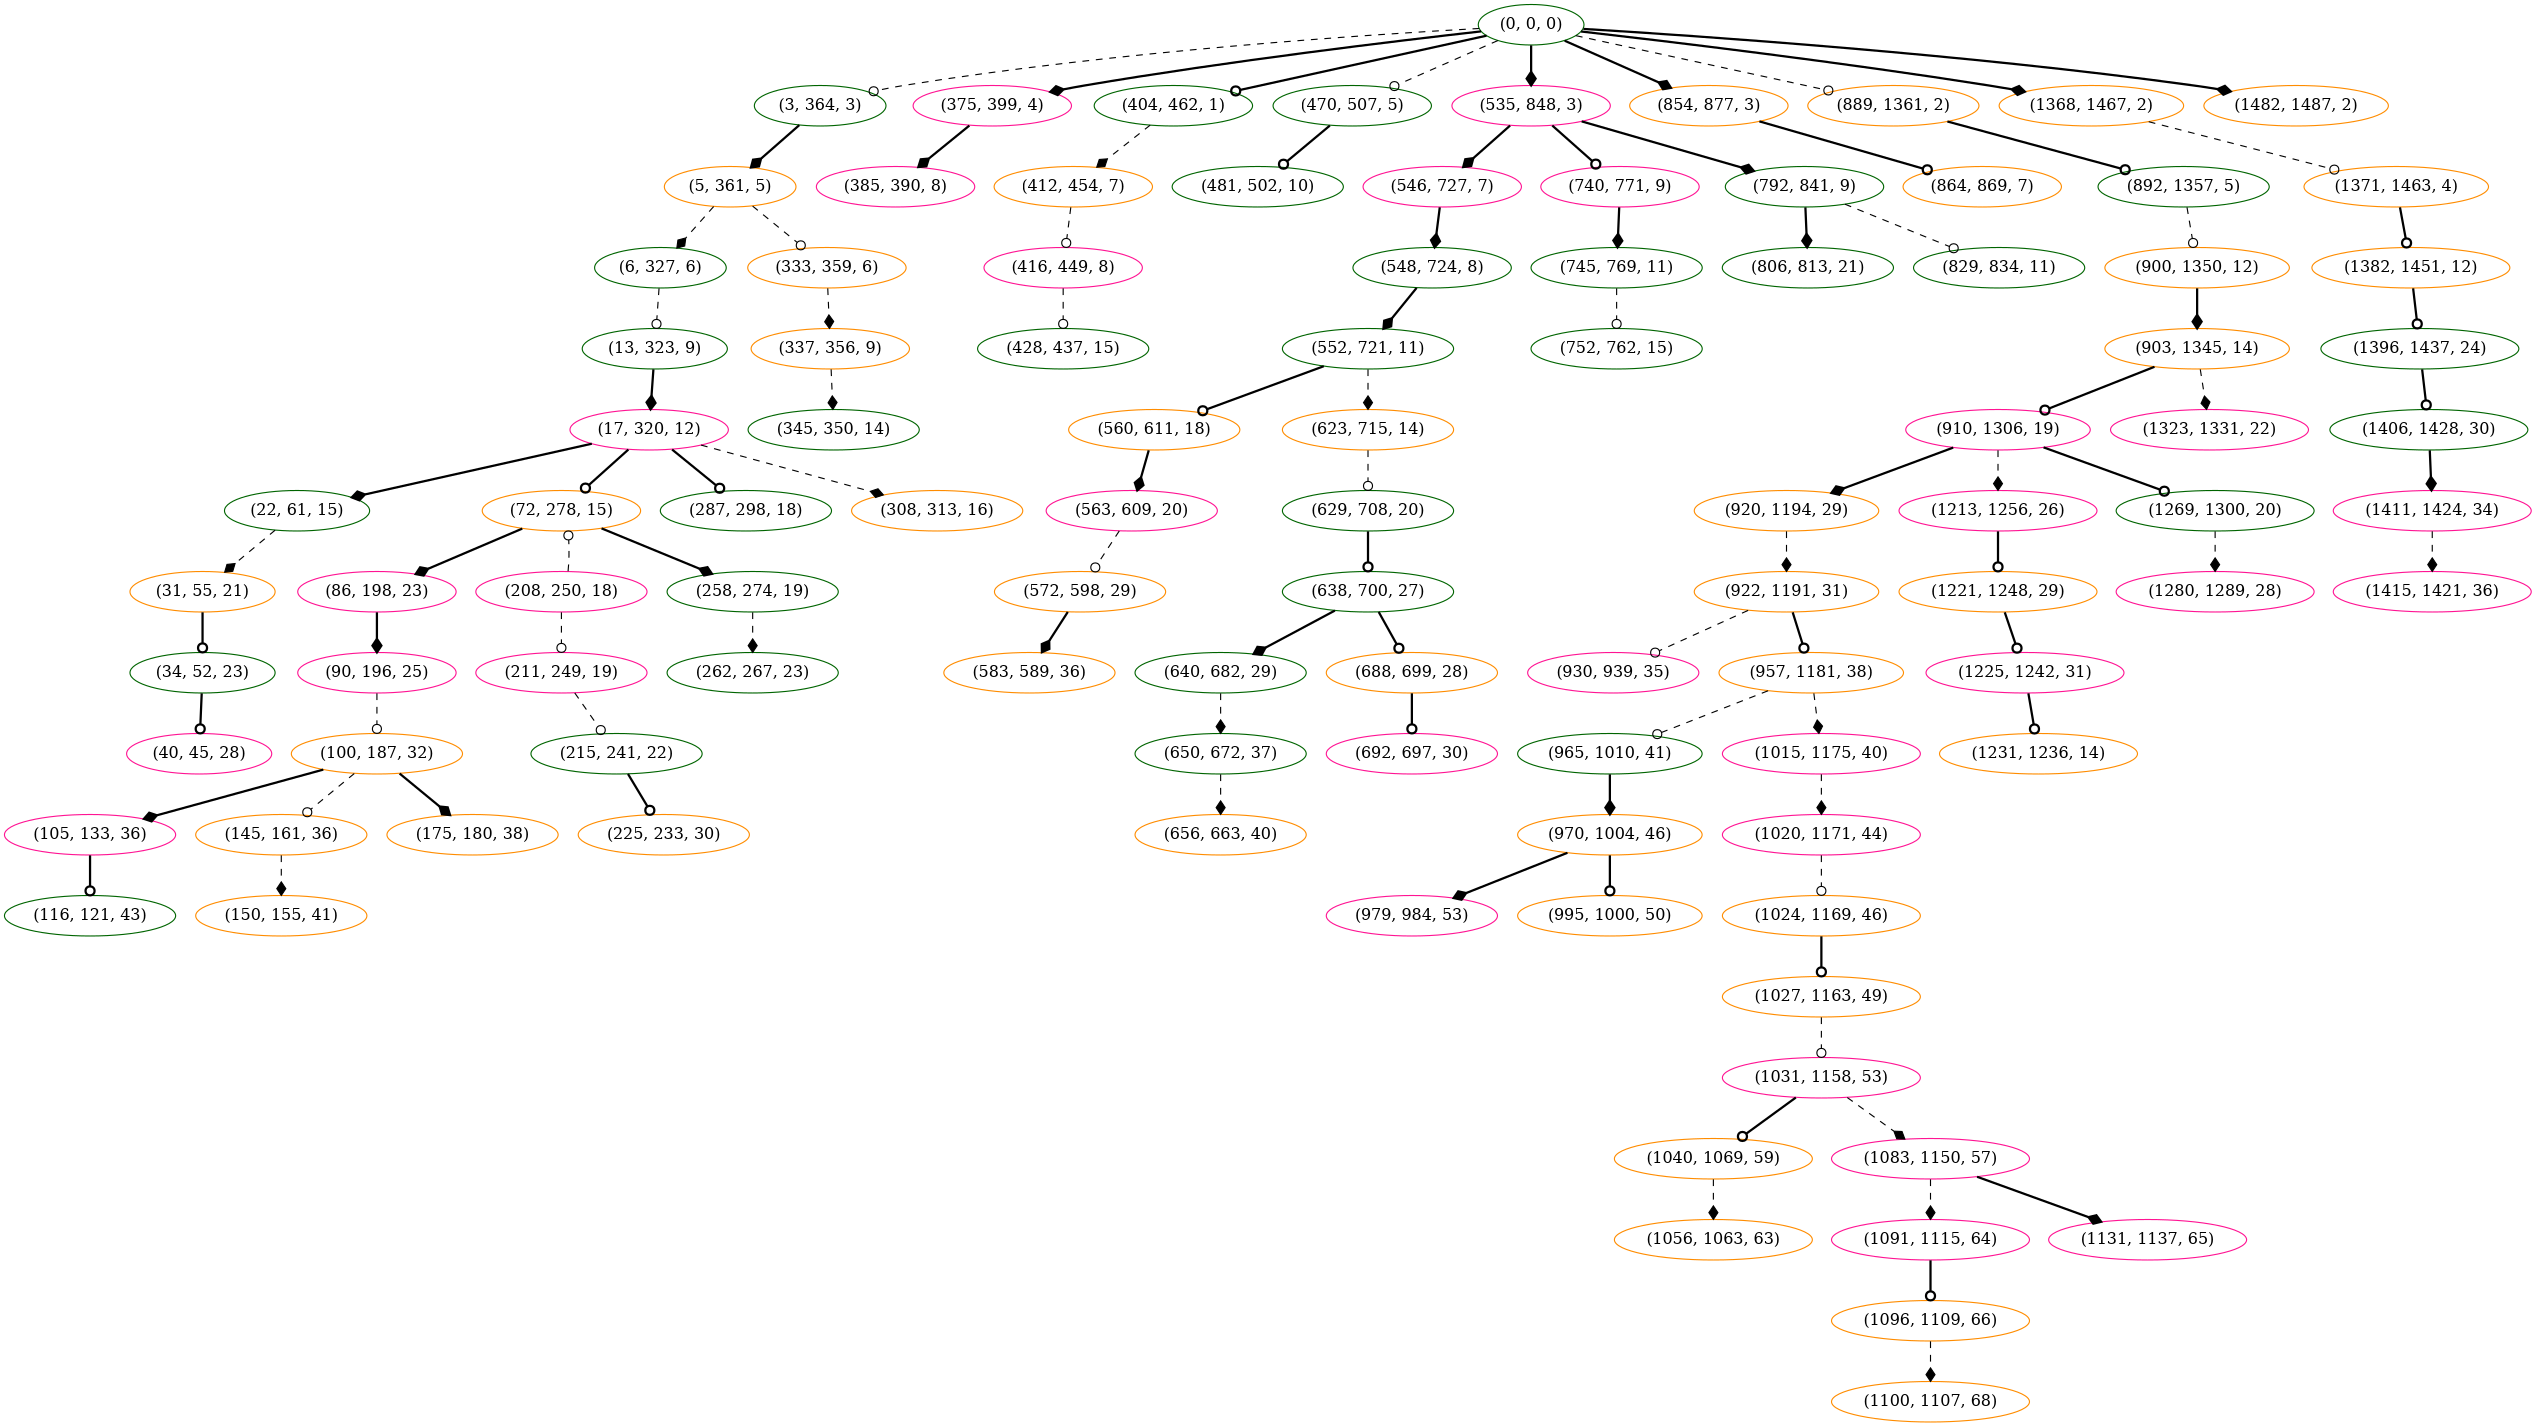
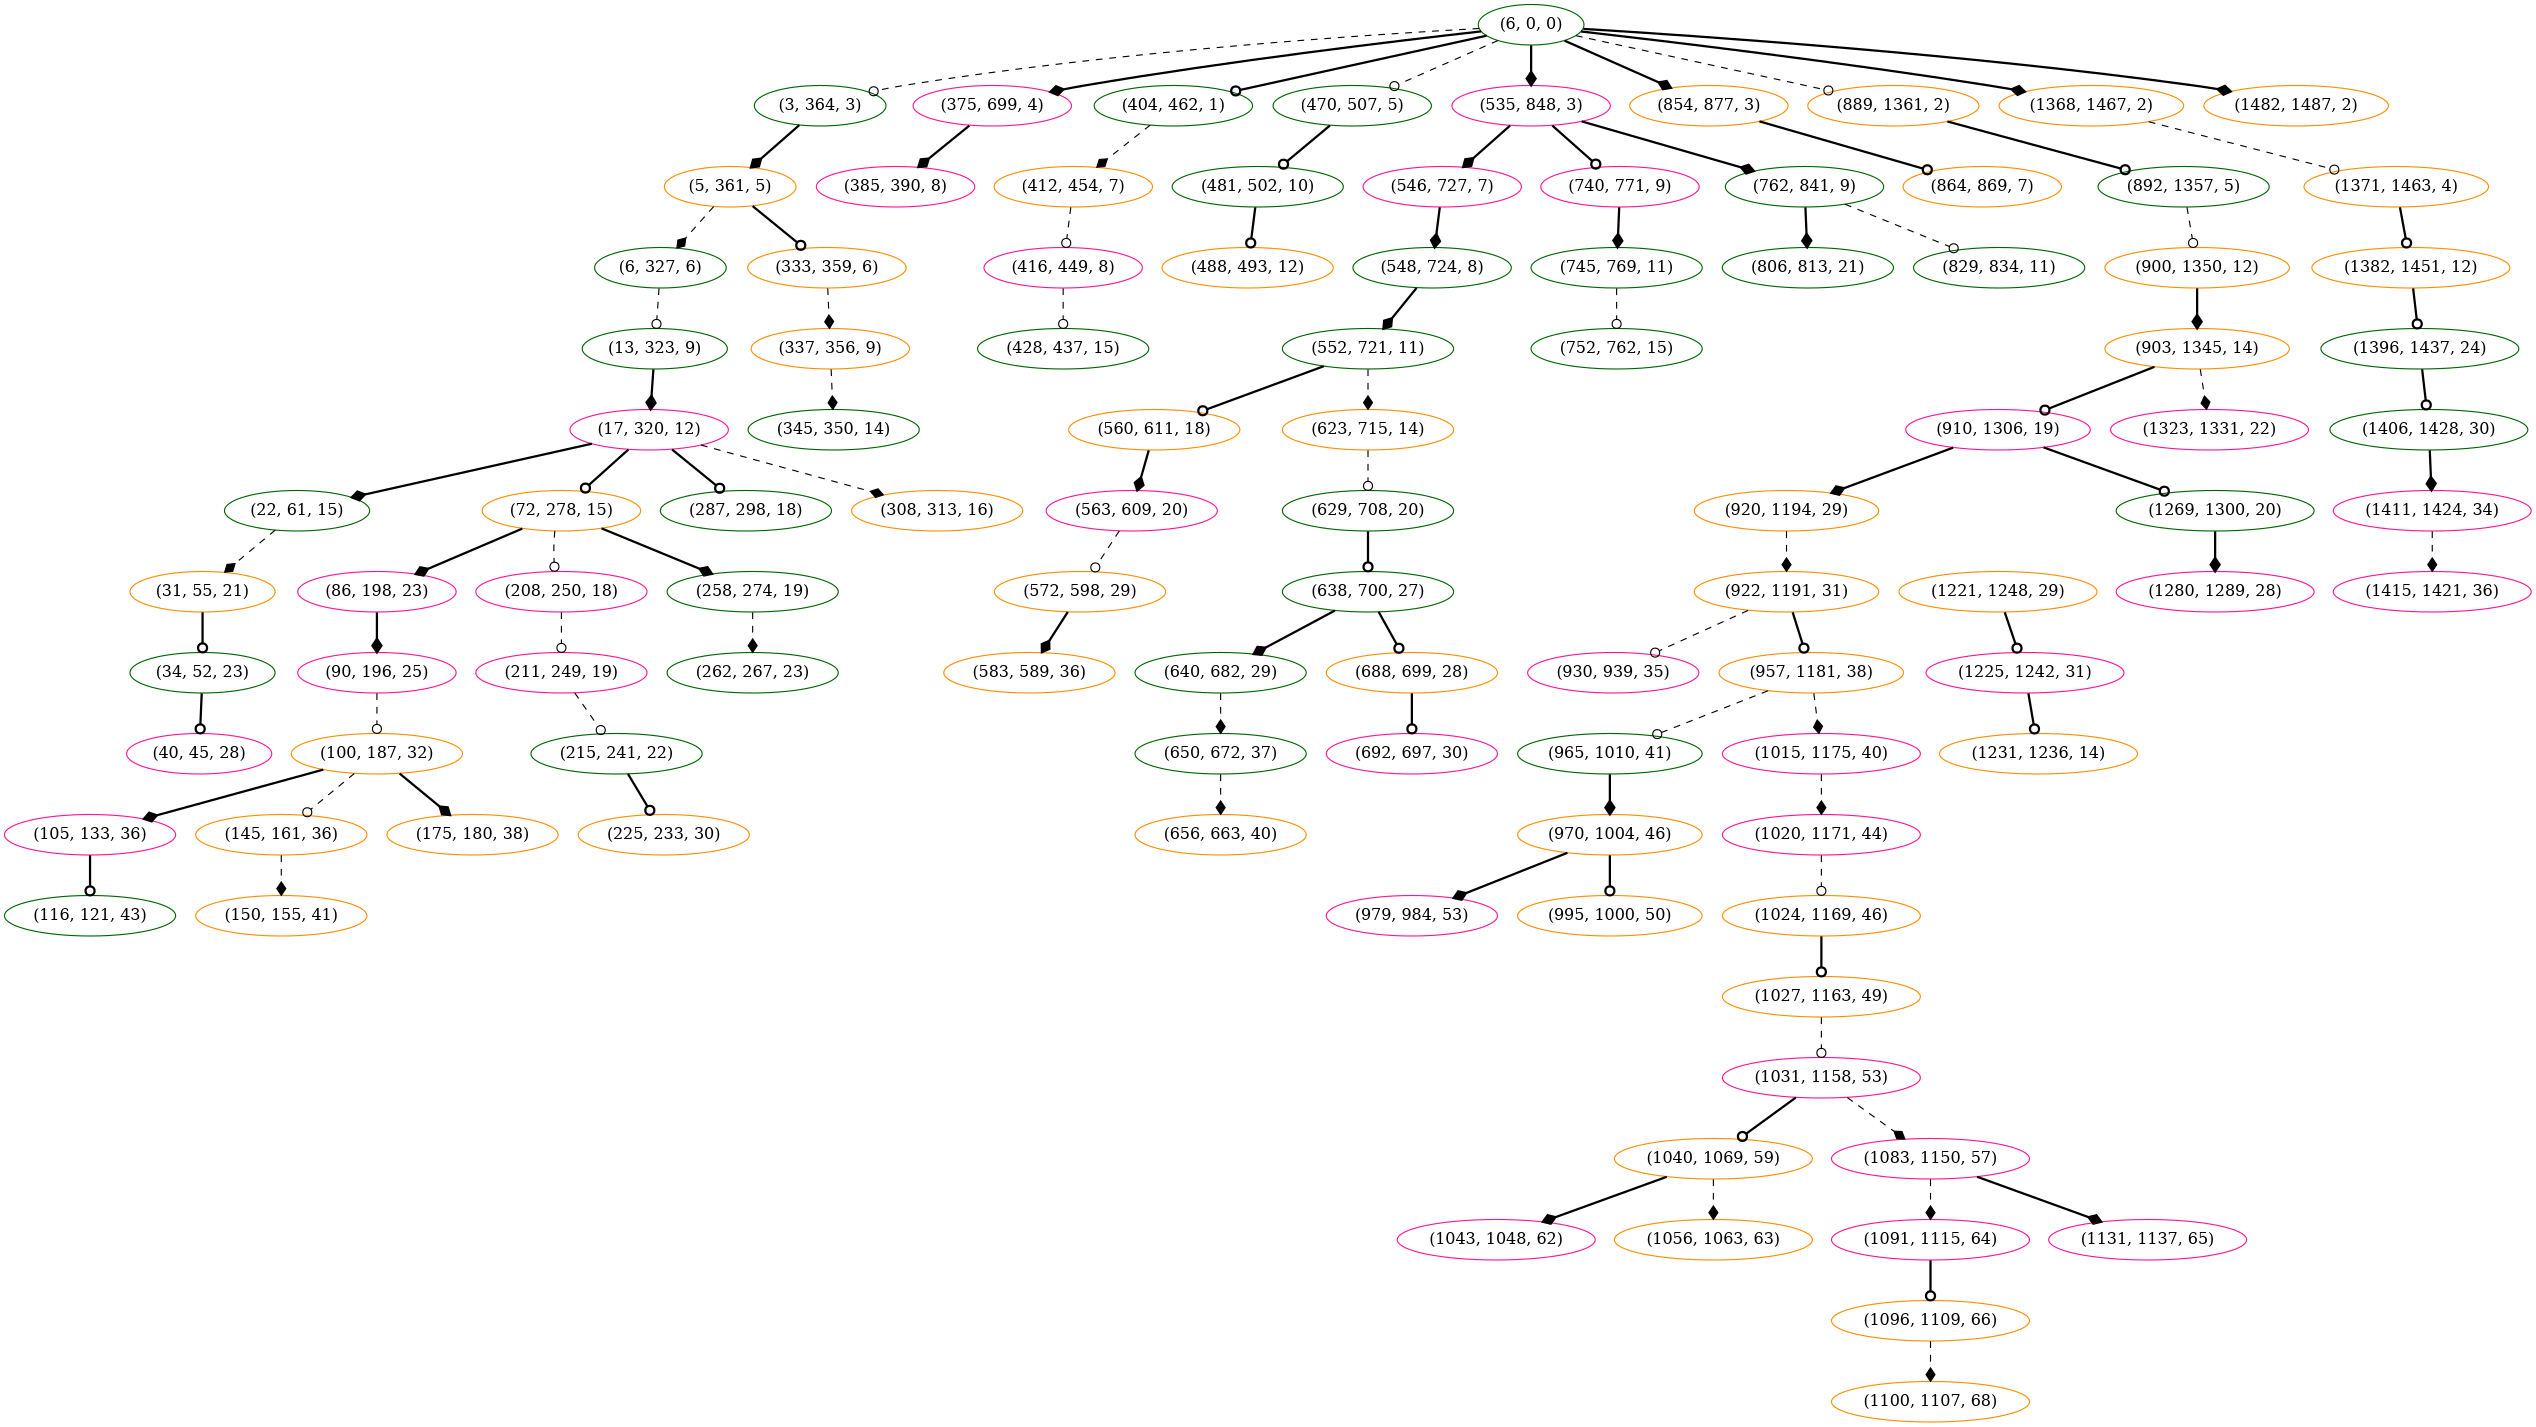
(1531, 25) -> (1531, 25)
(992, 106) -> (992, 106)
(1804, 187) -> (1804, 187)
(775, 224) -> (775, 224)
none -> (1248, 268)
(1998, 511) -> none
(2215, 545) -> (2215, 545)
(569, 556) -> (554, 546)
none -> (1496, 1240)
